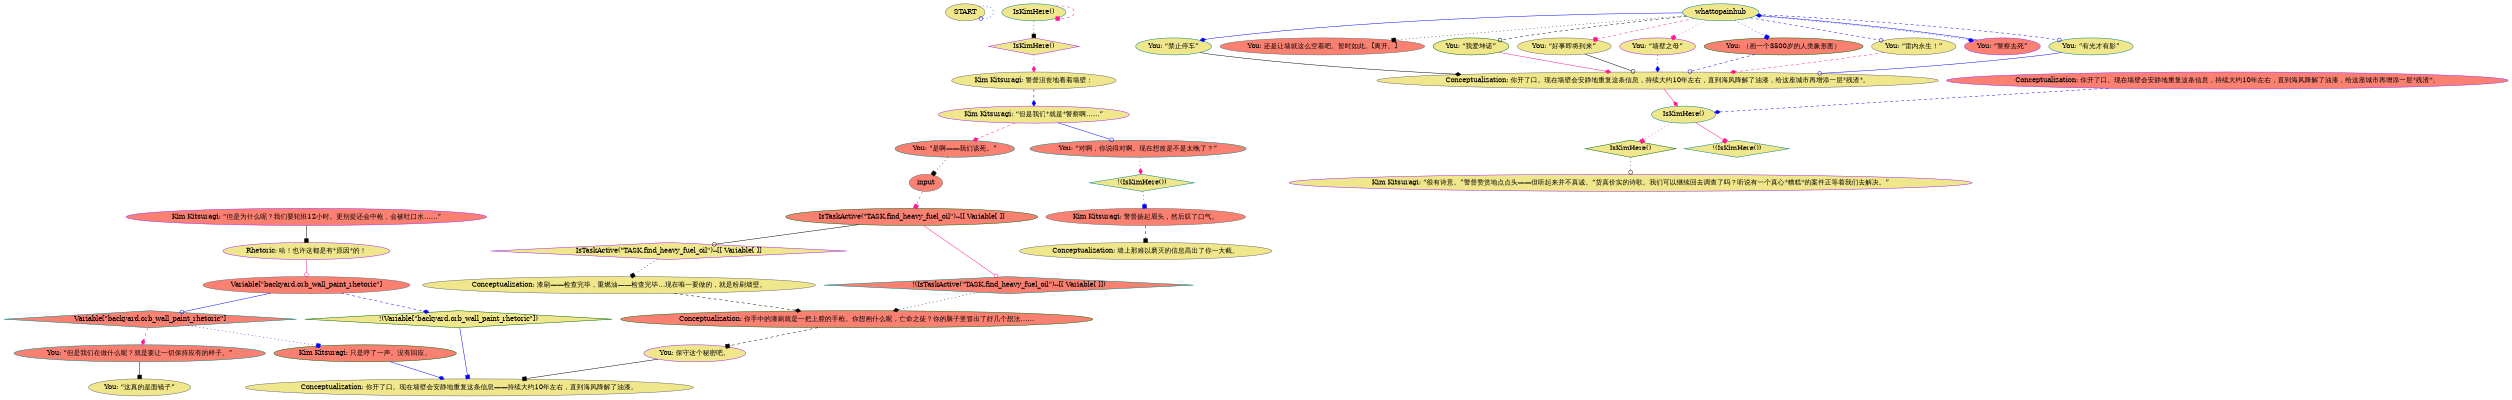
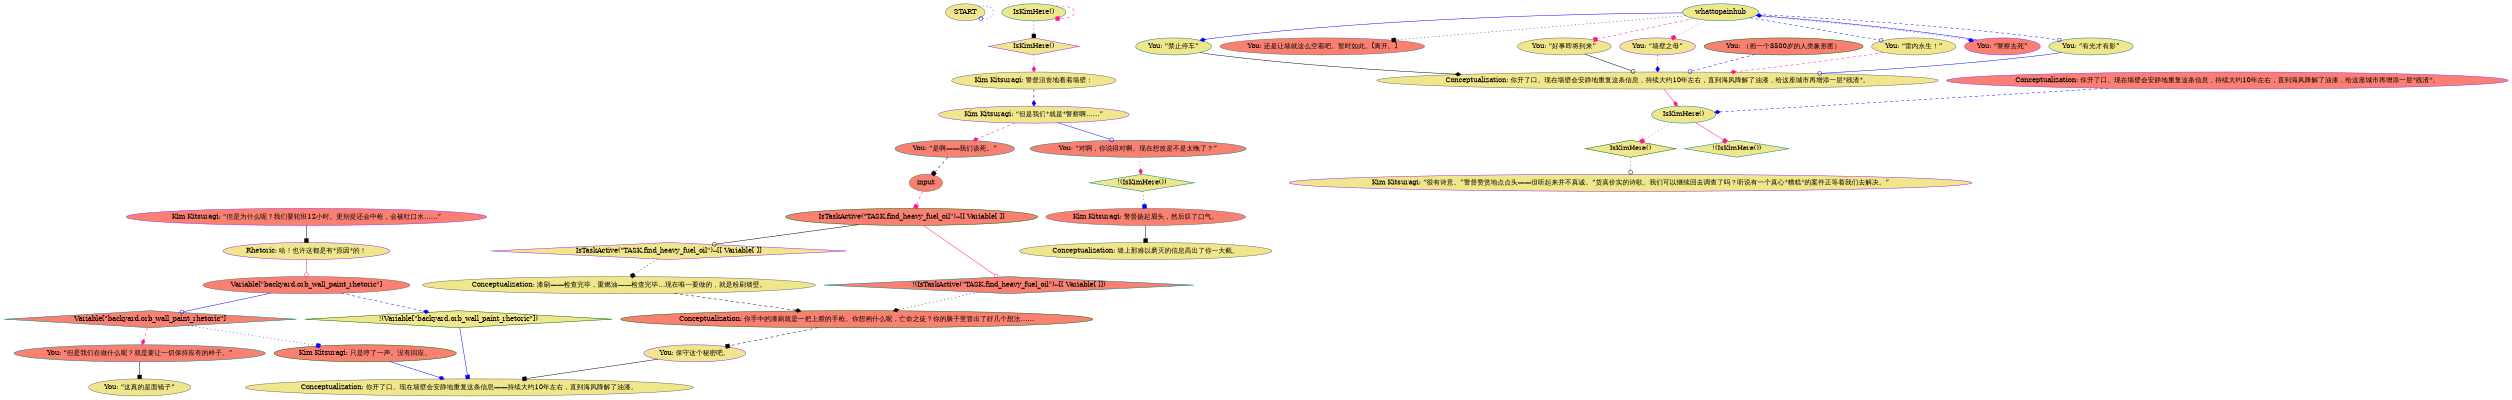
(1750, 28) -> none
(1471, 46) -> none
(942, 164) -> (942, 164)
(1146, 232) -> (1146, 232)
